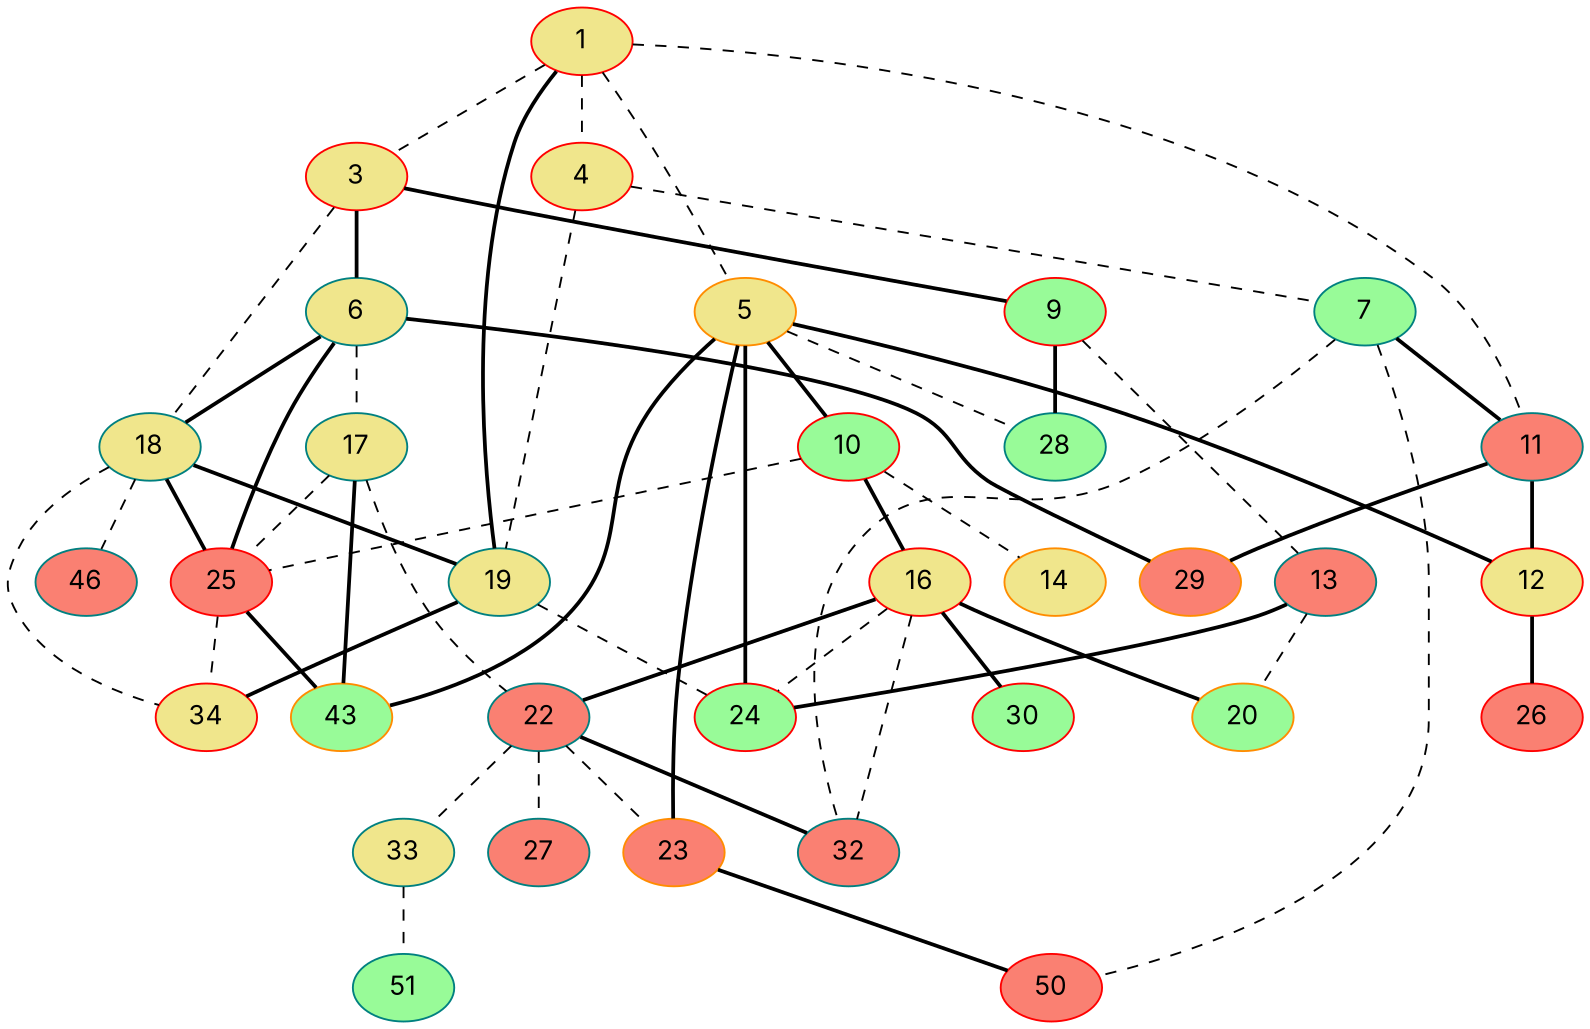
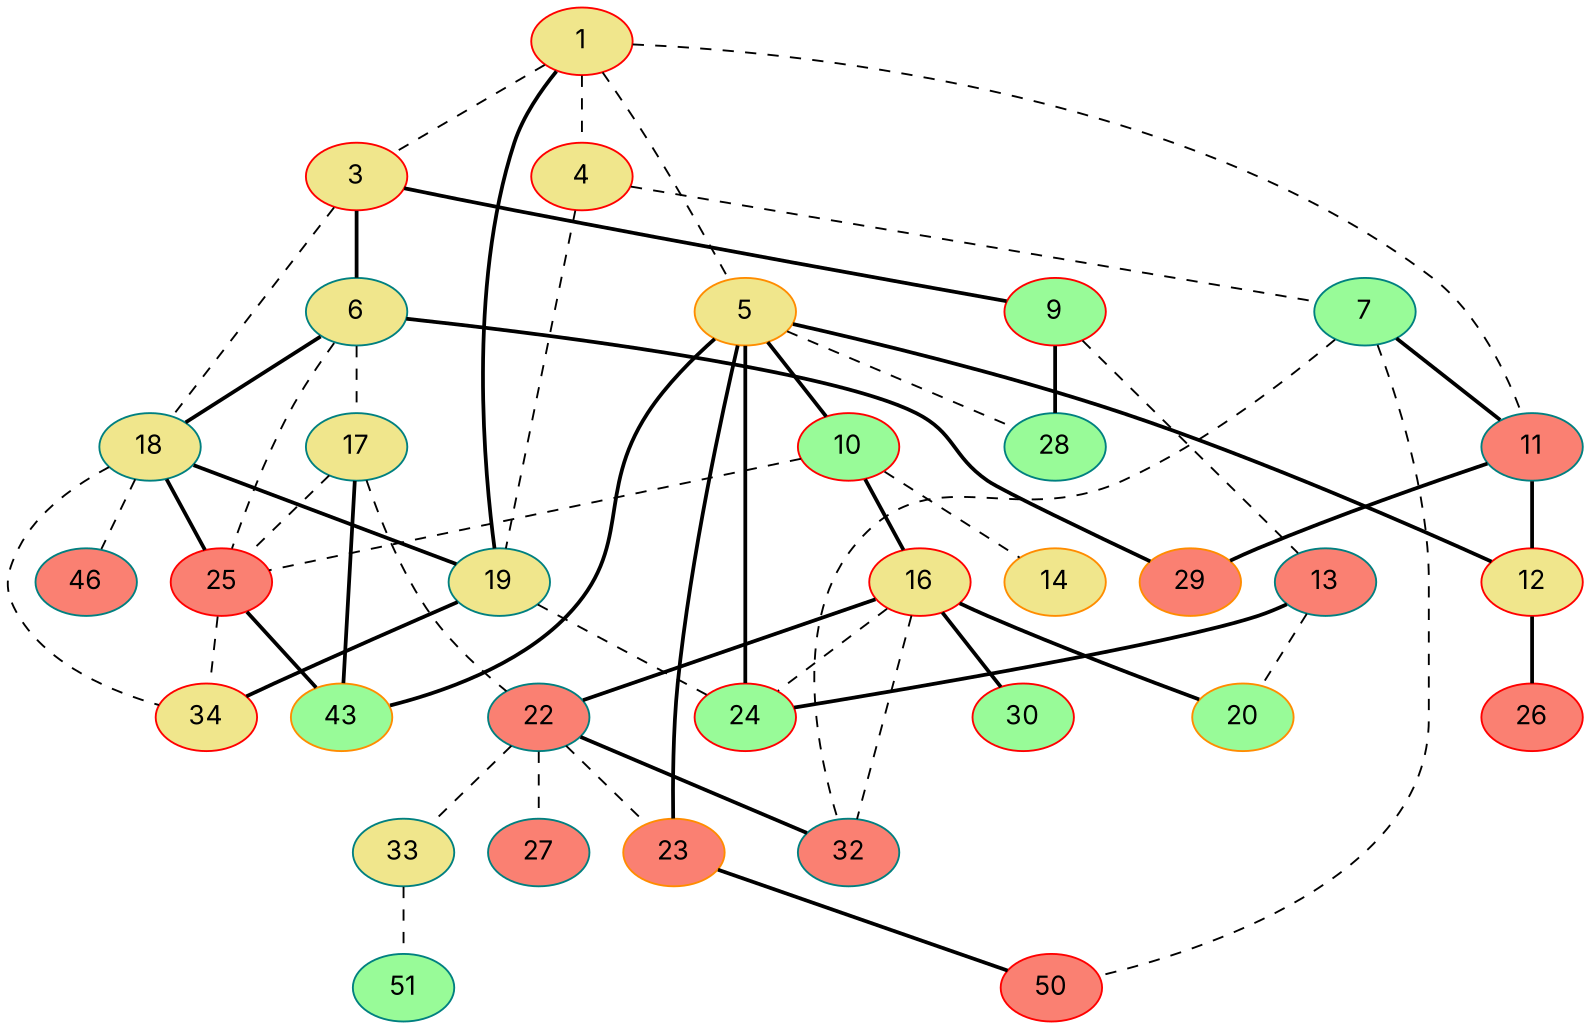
(275, 442) -> (275, 442)
